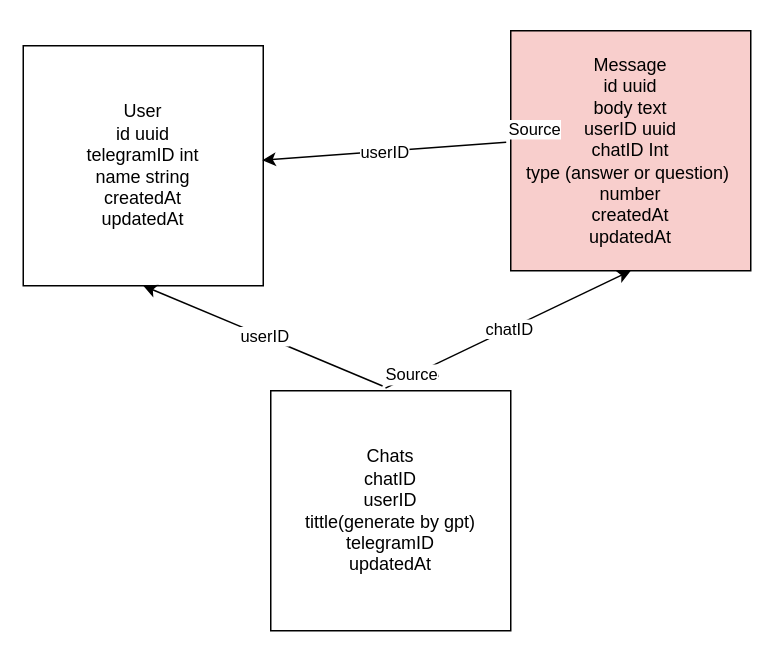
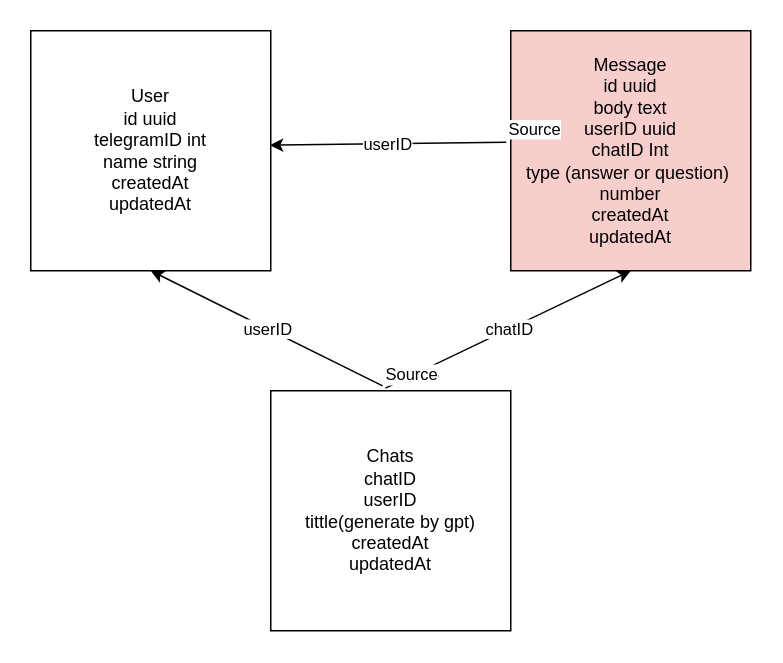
(143, 166) -> (151, 151)
(391, 511) -> (391, 511)
